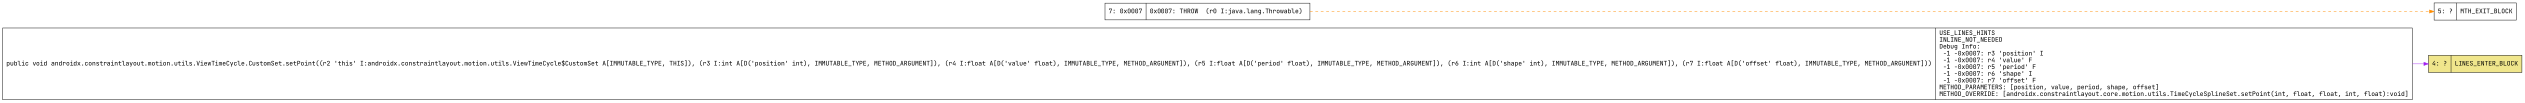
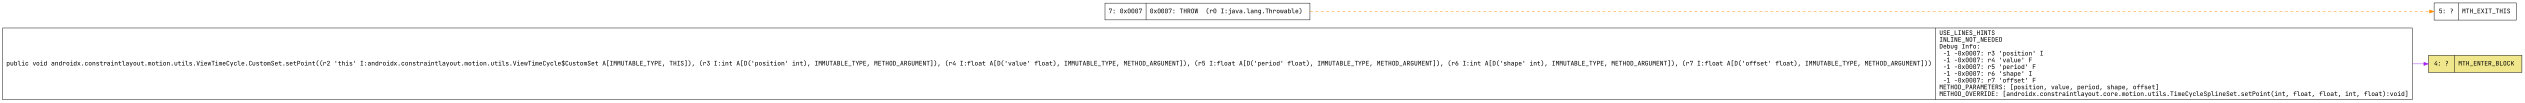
(2486, 11) -> (2486, 11)
(2486, 64) -> (2486, 64)
